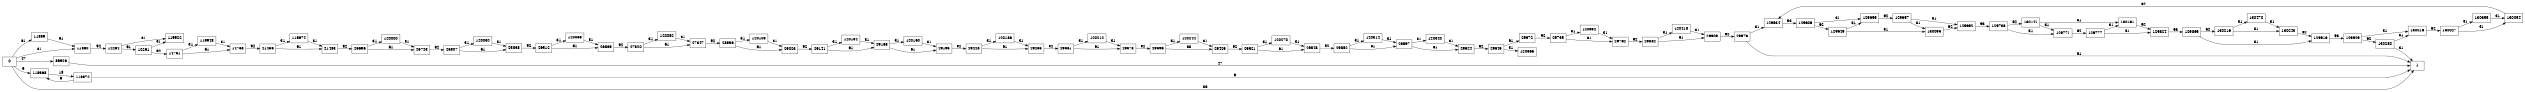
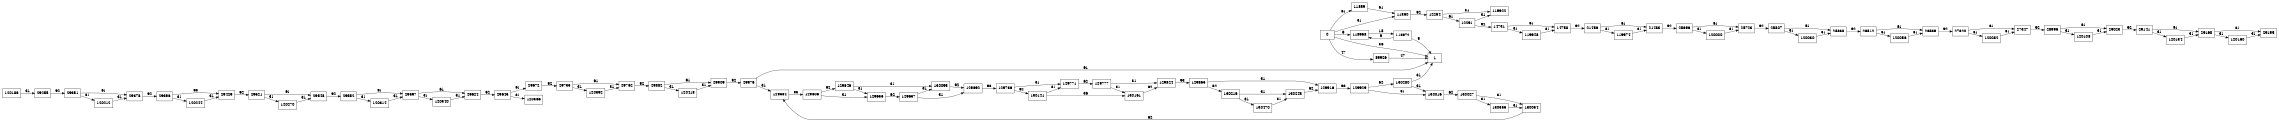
(2079, 21) -> (1086, 94)
(974, 49) -> none
